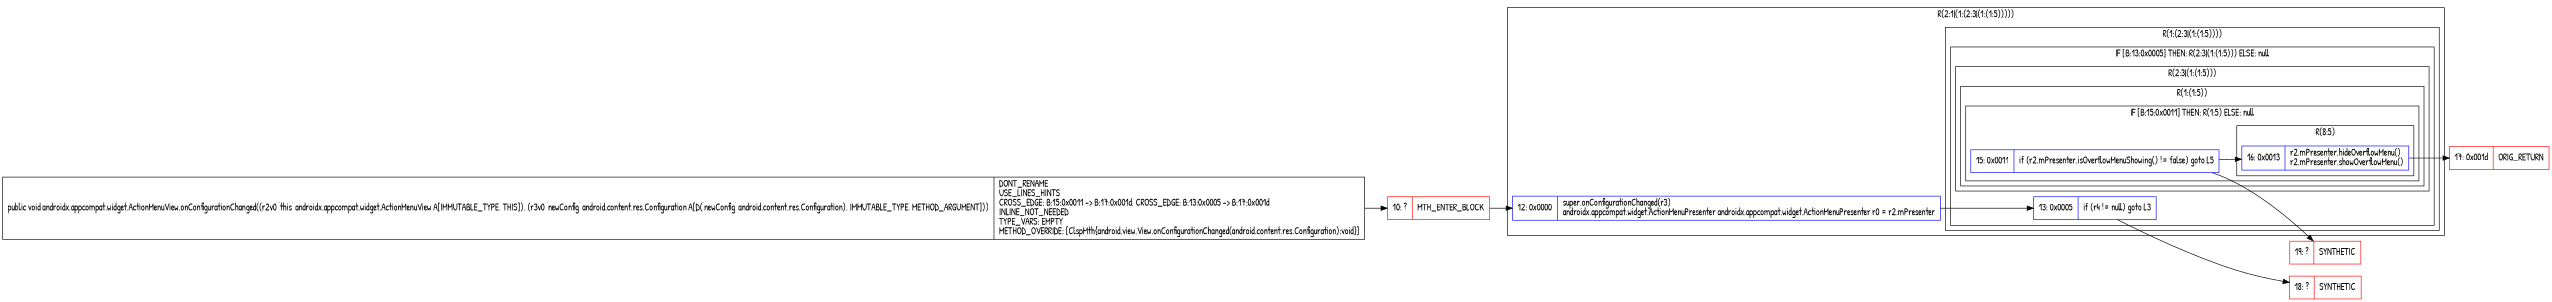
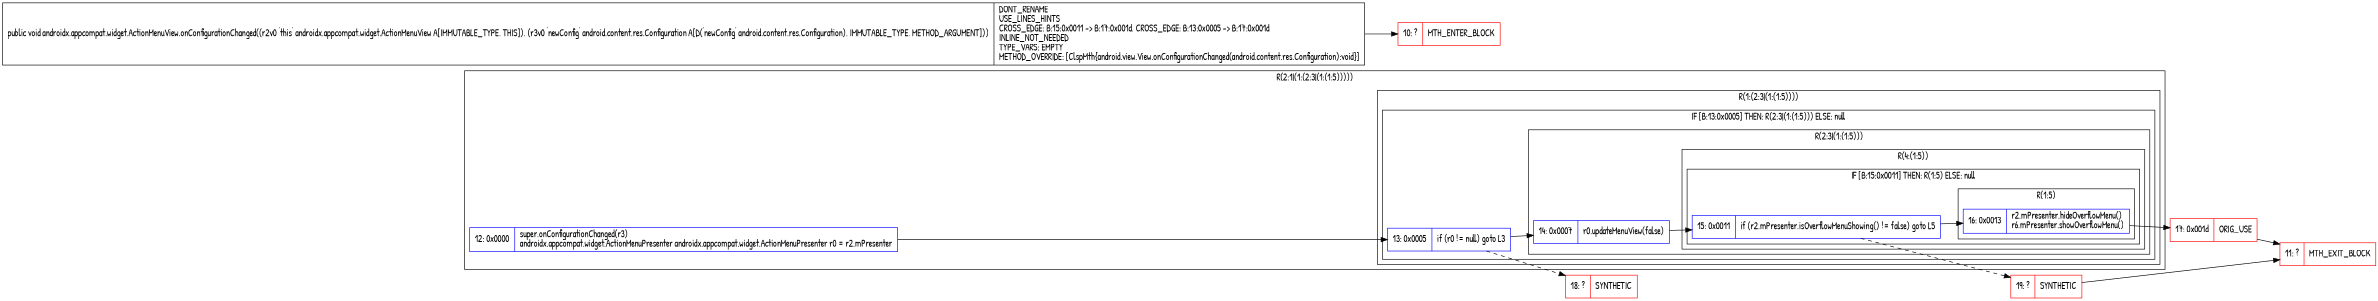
(2192, 94) -> (1913, 157)
(2325, 133) -> (2046, 196)
(2521, 158) -> (2235, 230)
(2347, 162) -> (2068, 226)
(2264, 200) -> (1933, 257)
(1498, 208) -> none
(2117, 208) -> (1471, 239)
none -> (1601, 232)
none -> (2328, 254)
(2198, 256) -> (1523, 262)
